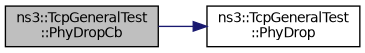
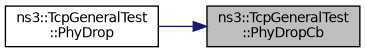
(176, 26) -> (176, 26)
